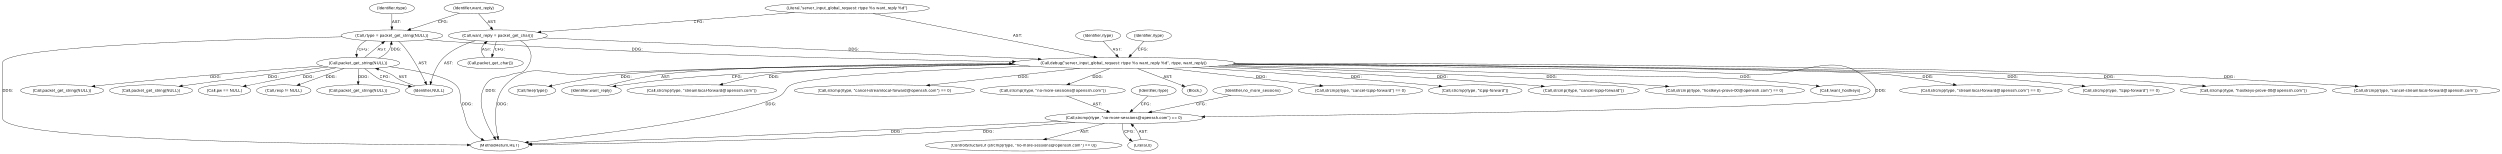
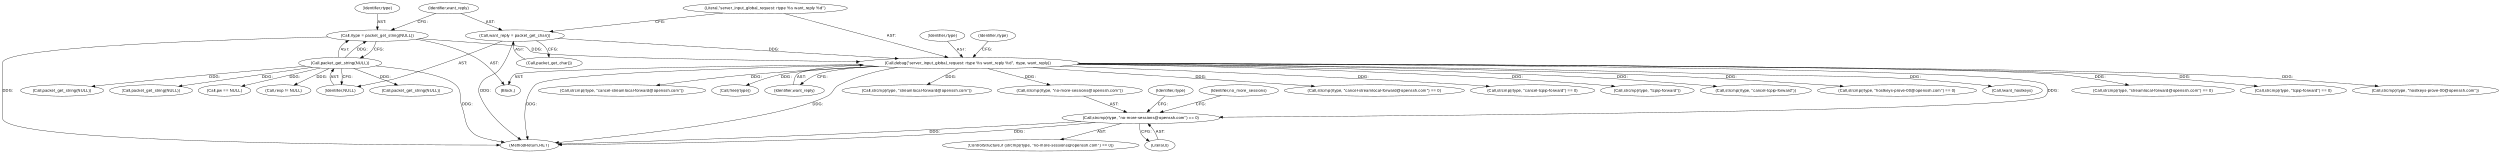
(414, 60) -> (464, 52)
